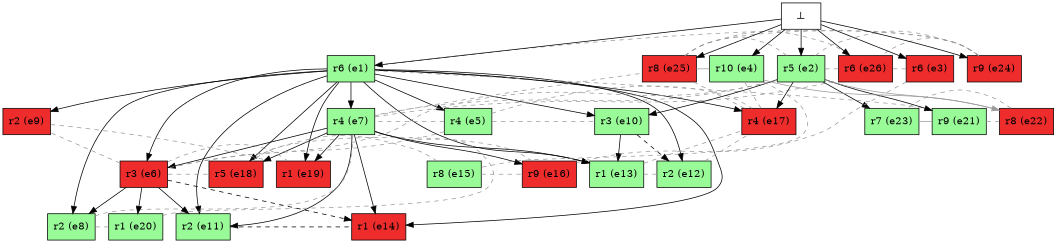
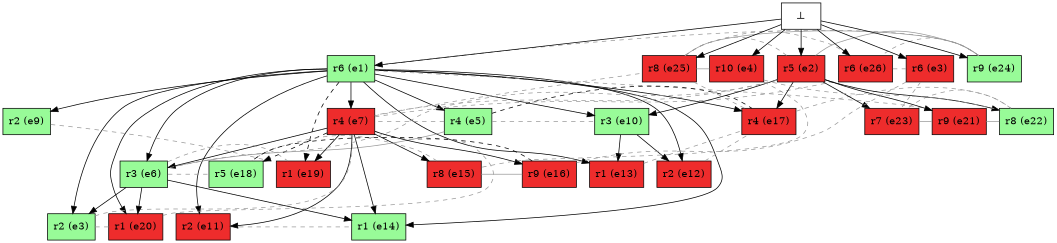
(832, 31) -> (832, 31)
(897, 31) -> (897, 31)
(737, 69) -> (737, 69)
(801, 69) -> (801, 69)
(832, 69) -> none
(994, 69) -> (994, 69)
(622, 87) -> (622, 87)
(828, 92) -> (828, 92)
(908, 95) -> (908, 95)
none -> (911, 95)
(756, 100) -> (904, 88)
(318, 116) -> (318, 116)
(296, 119) -> (182, 95)
(27, 122) -> (27, 122)
(351, 122) -> (351, 122)
(892, 122) -> (892, 122)
(959, 122) -> (959, 122)
(993, 122) -> (993, 122)
(1027, 122) -> (1027, 122)
(392, 137) -> (392, 137)
(299, 146) -> (299, 146)
(369, 146) -> (369, 146)
(650, 146) -> (650, 146)
(85, 148) -> none
(478, 148) -> (399, 146)
(144, 174) -> (144, 174)
(236, 174) -> (236, 174)
(454, 174) -> (454, 174)
(502, 174) -> (502, 174)
(617, 174) -> (617, 174)
(650, 174) -> none
(684, 174) -> (684, 174)
(171, 198) -> none
(256, 199) -> (256, 199)
(71, 227) -> (71, 227)
(136, 227) -> (136, 227)
(203, 227) -> (203, 227)
(291, 227) -> (291, 227)
(379, 227) -> (379, 227)
